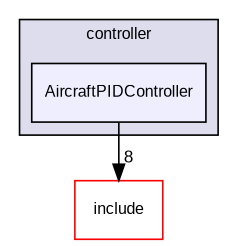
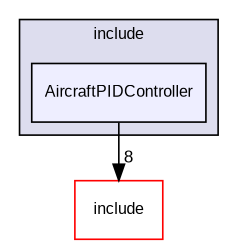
(119, 35) -> (119, 35)
